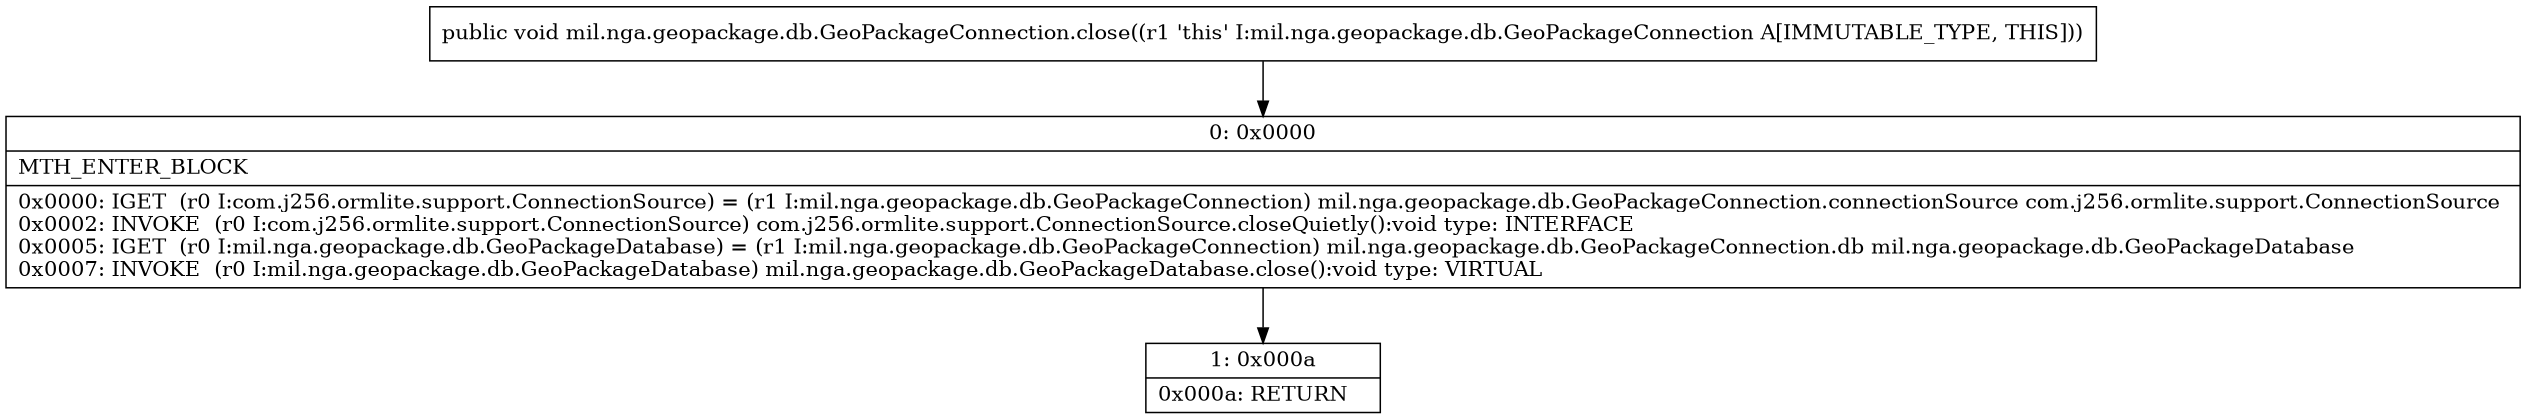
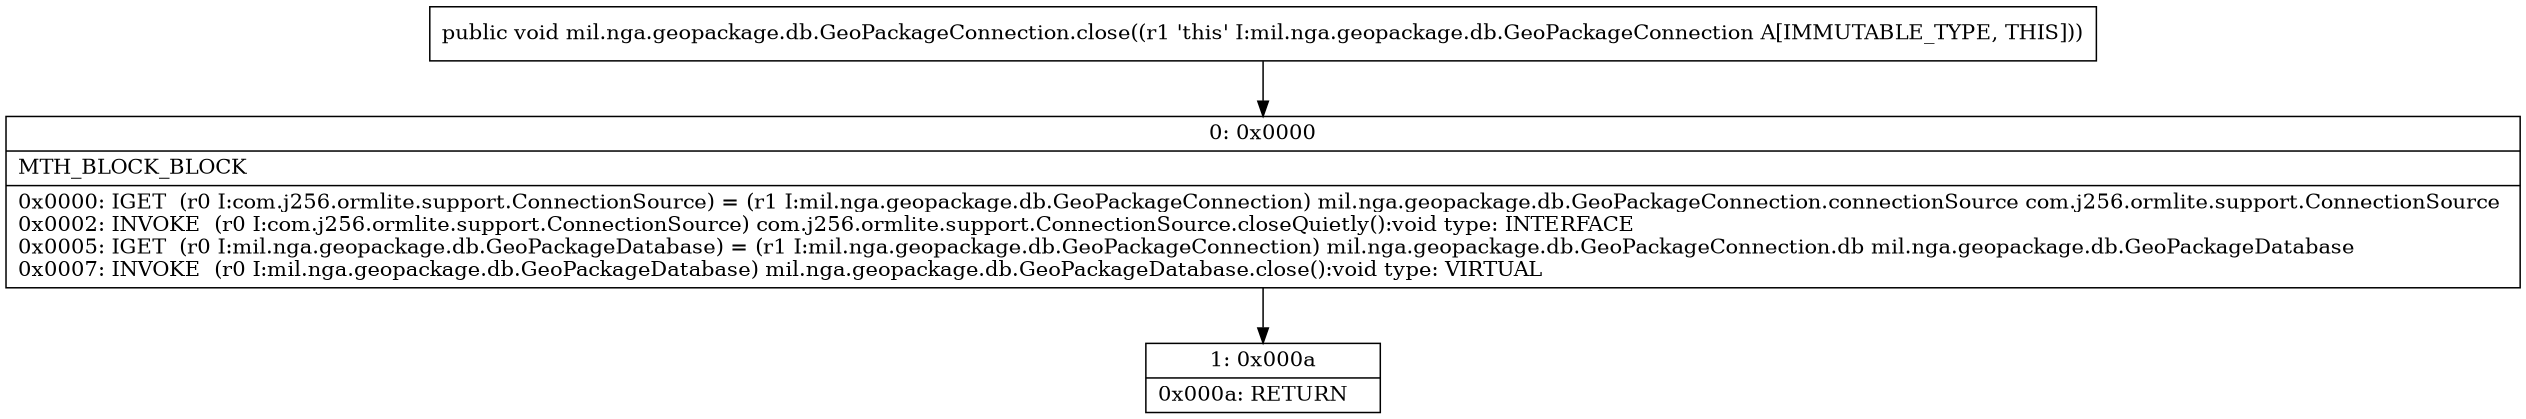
(134, 168) -> (133, 168)
